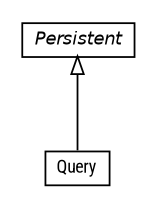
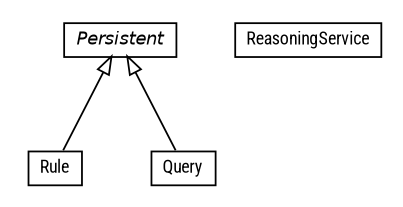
none -> (308, 39)
none -> (55, 168)
